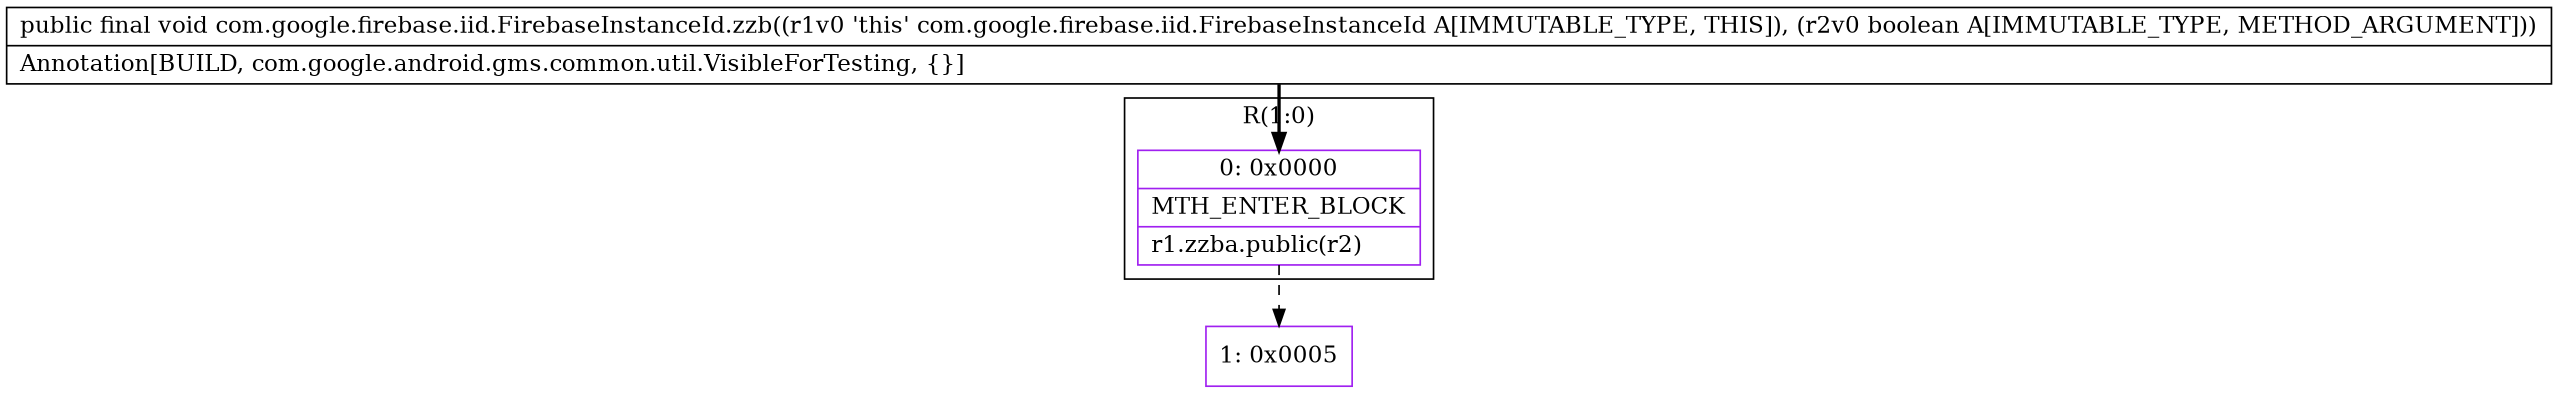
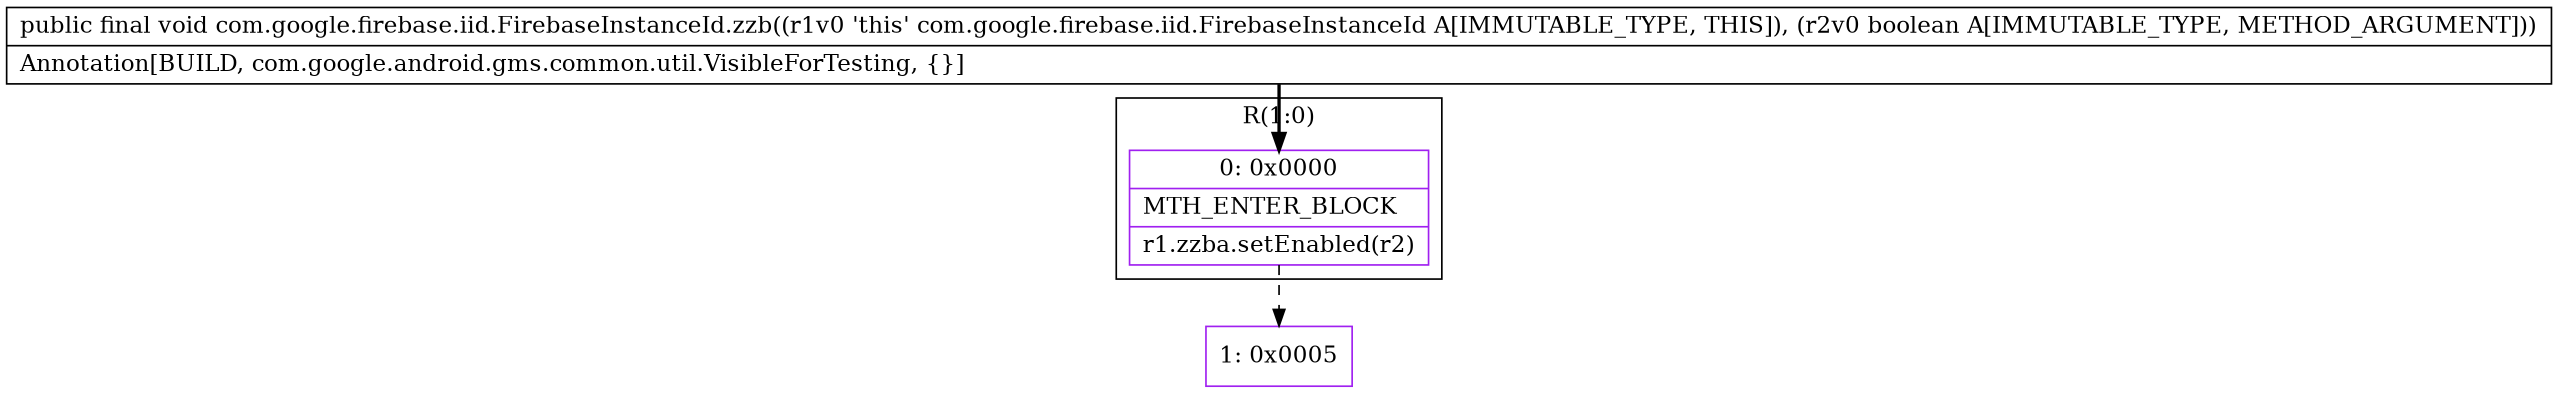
(1257, 245) -> (1279, 245)
